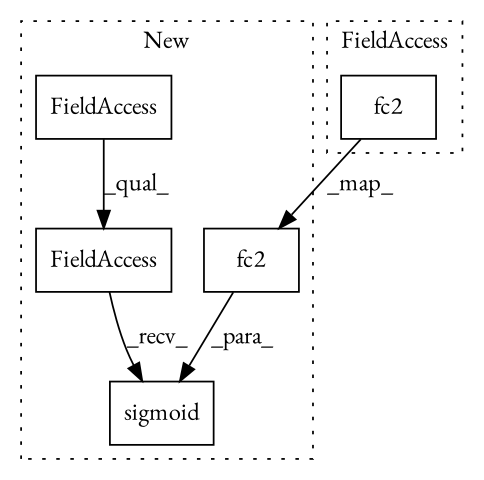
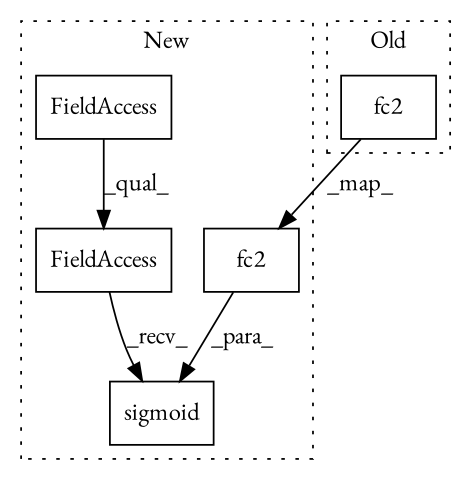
(395, 41) -> (389, 41)
